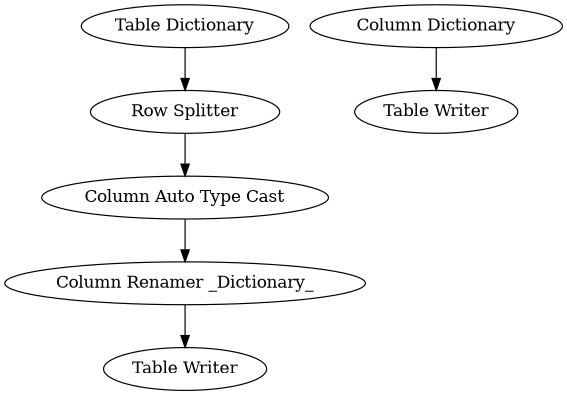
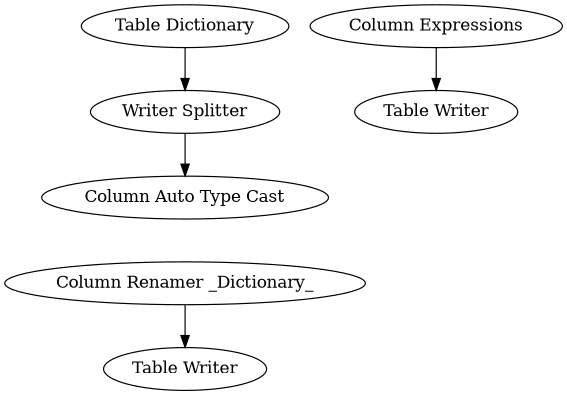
(436, 26) -> (436, 26)
(185, 112) -> (185, 112)
(185, 235) -> none
